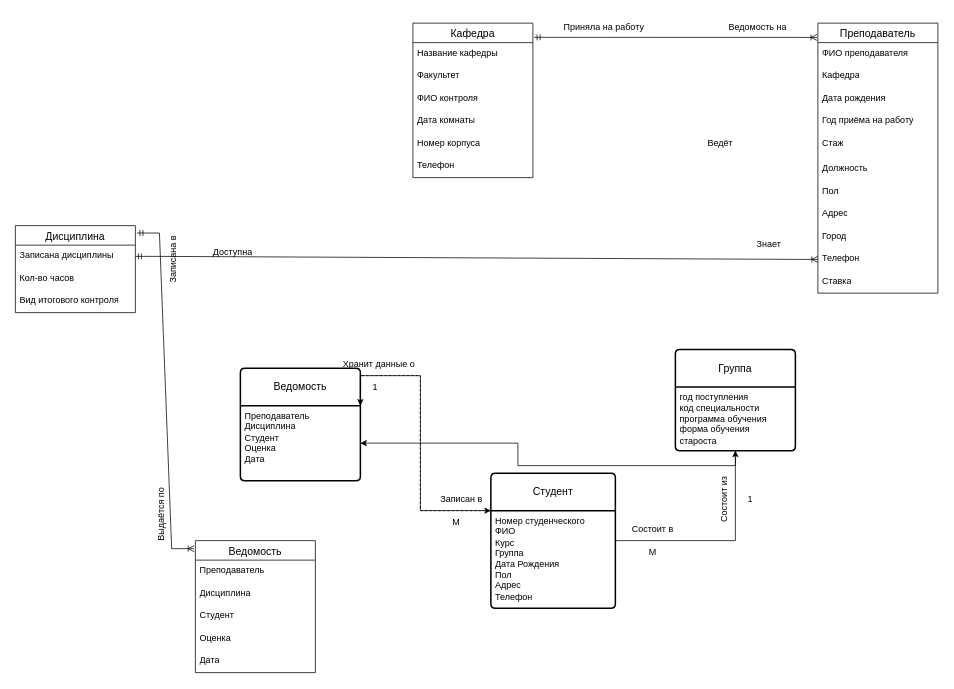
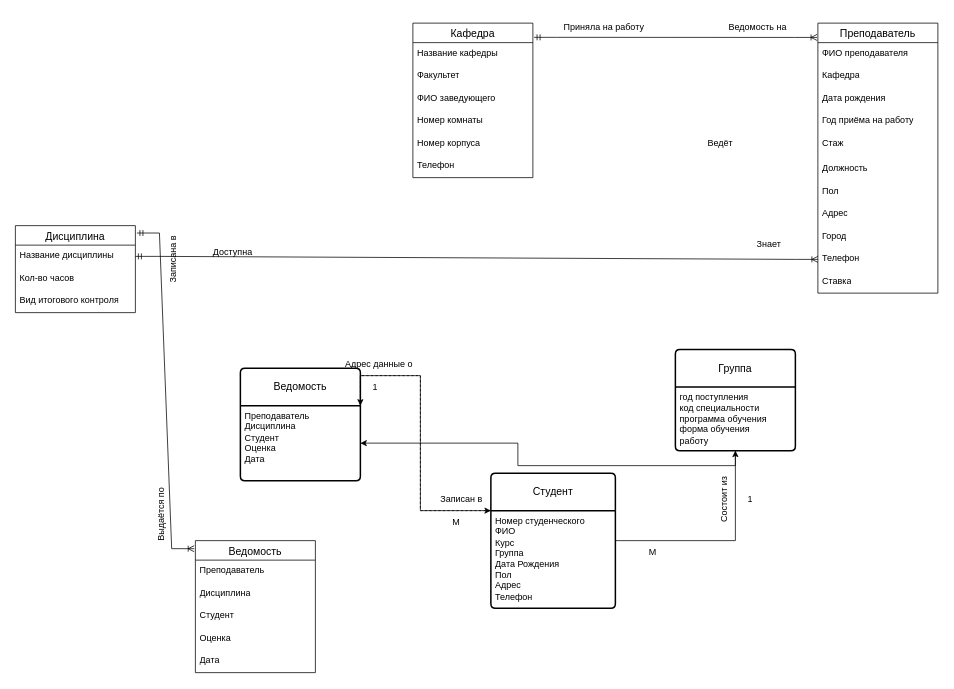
(446, 98) -> (454, 98)
(446, 121) -> (449, 121)
(67, 256) -> (67, 256)
(379, 364) -> (379, 364)
(724, 419) -> (724, 419)
(653, 529) -> none
